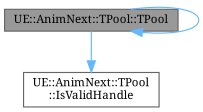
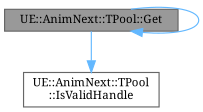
(91, 20) -> (91, 20)
